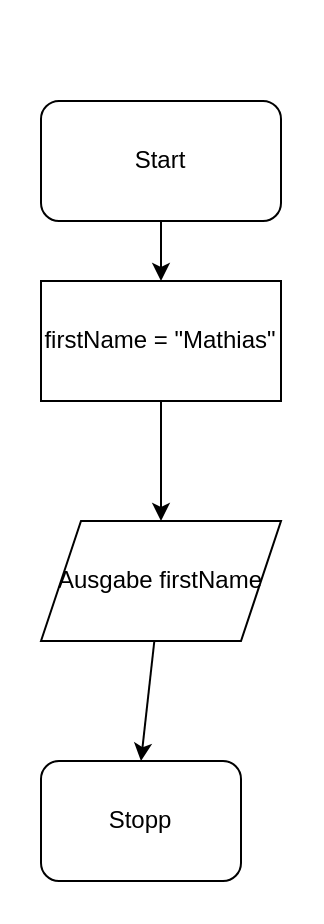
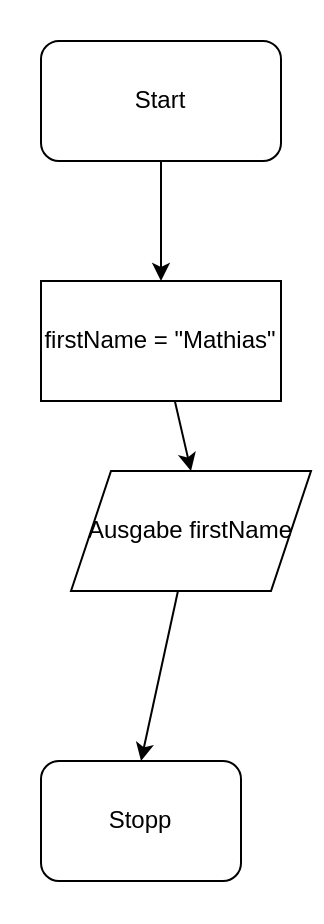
(161, 161) -> (161, 101)
(161, 581) -> (191, 531)
